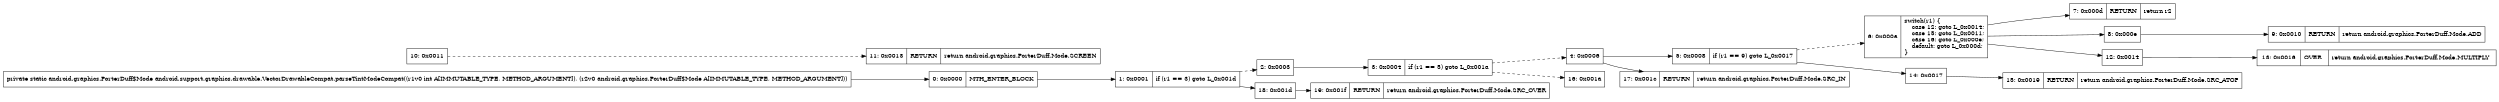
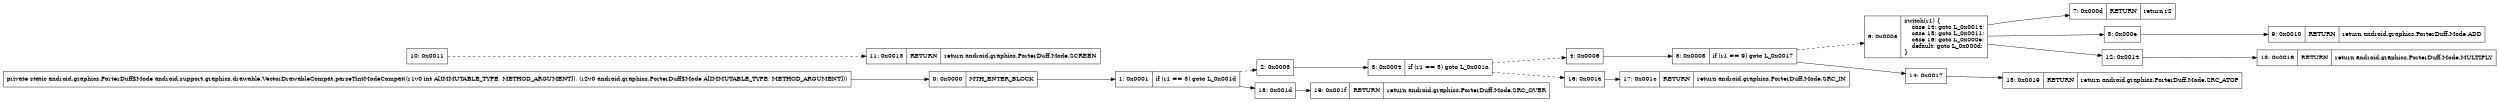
(1944, 27) -> (1944, 27)
(2313, 58) -> (2315, 58)
(1621, 68) -> (1610, 79)
